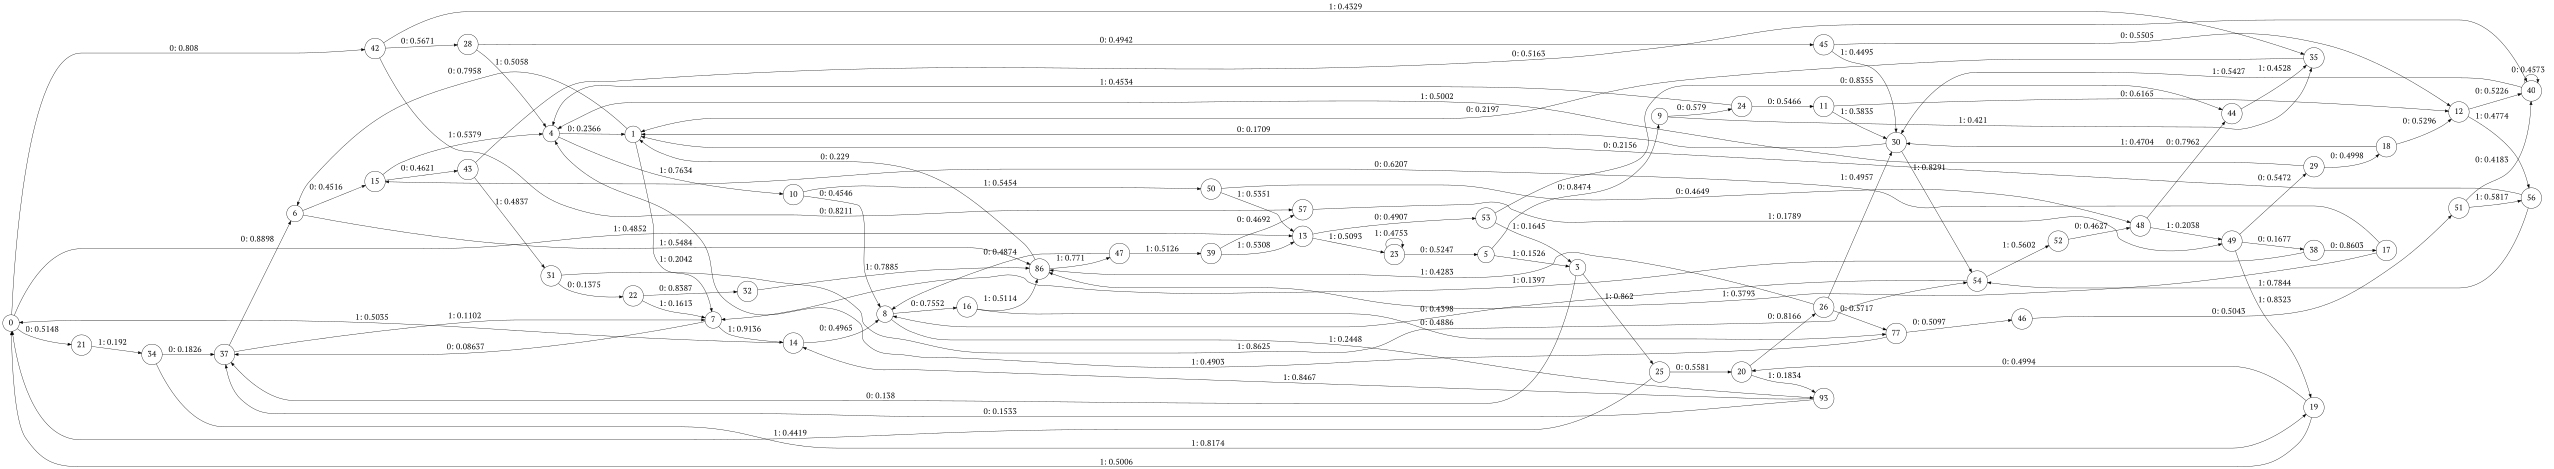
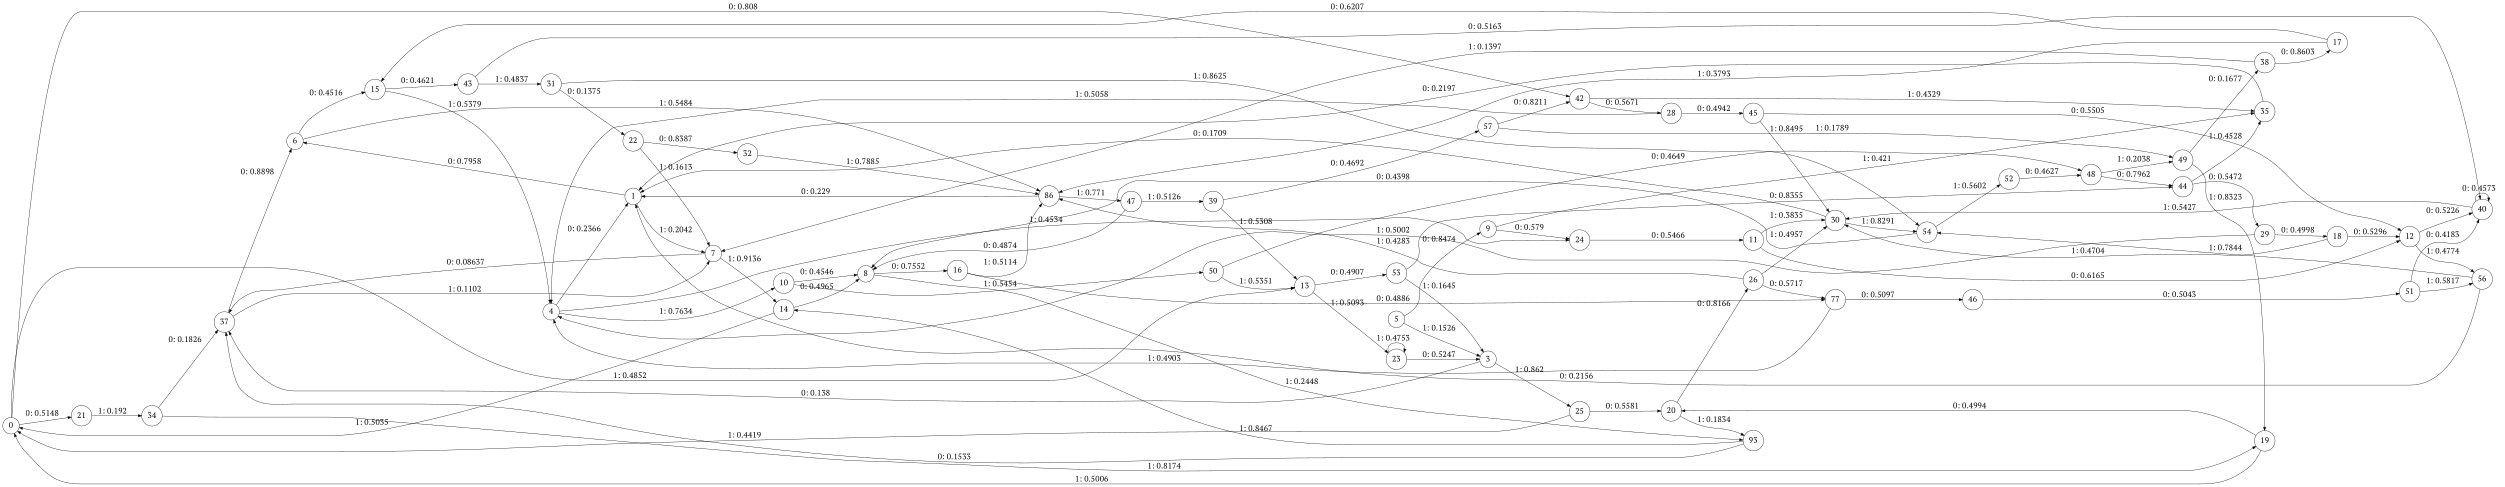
(1860, 53) -> (1790, 129)
(1134, 87) -> (1062, 225)
(2273, 204) -> (2238, 186)
(803, 215) -> (1537, 112)
(1439, 255) -> (1441, 359)
